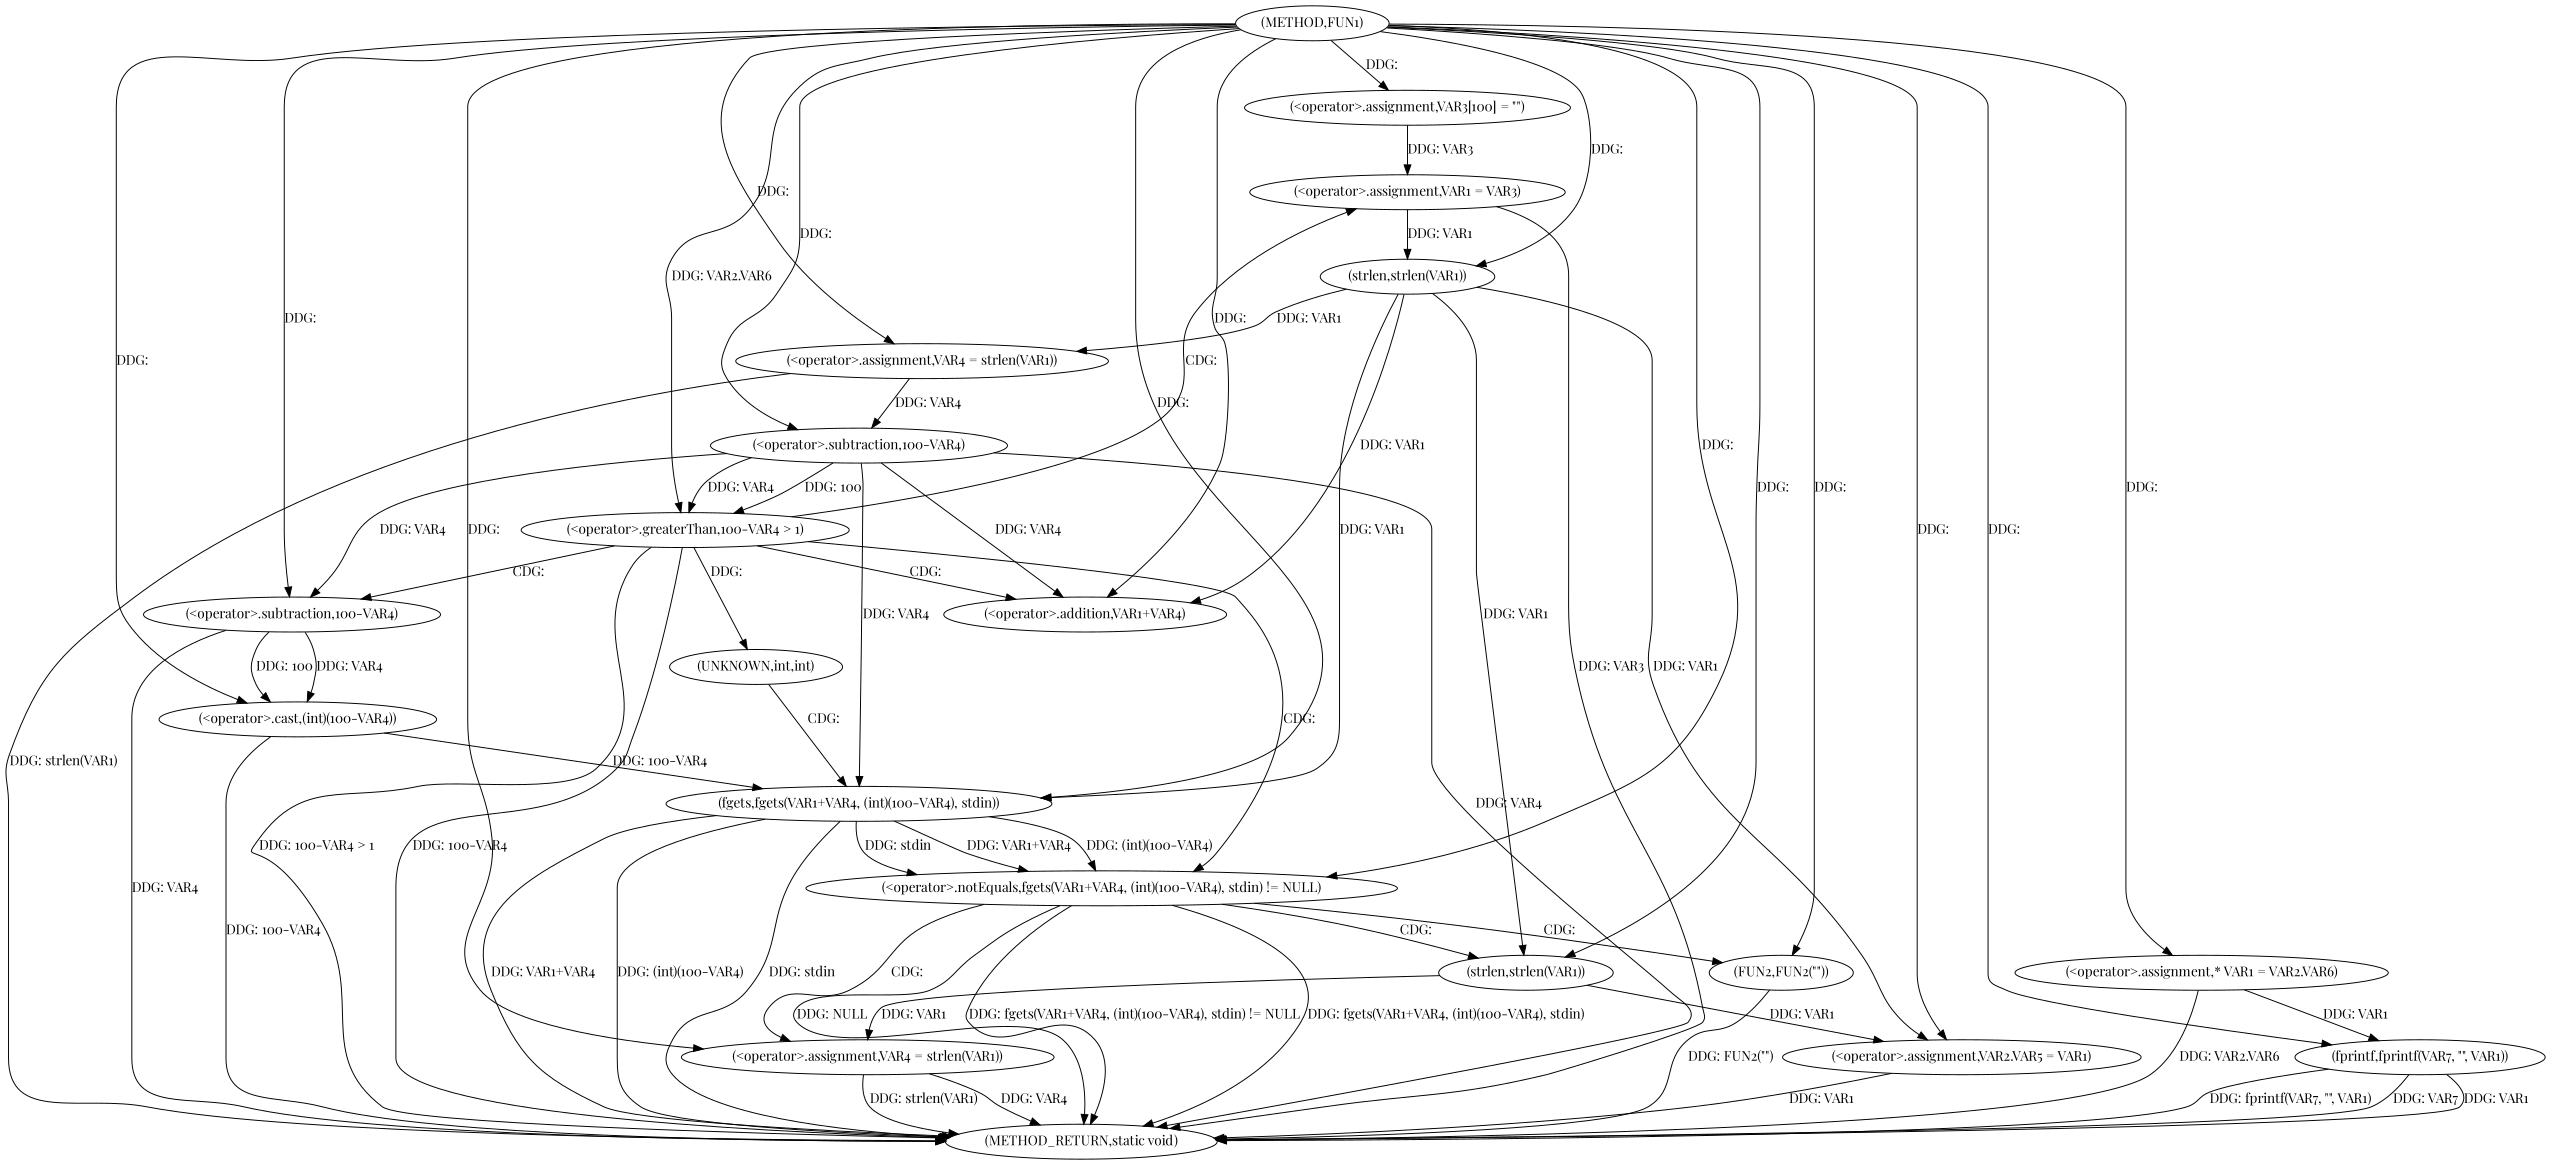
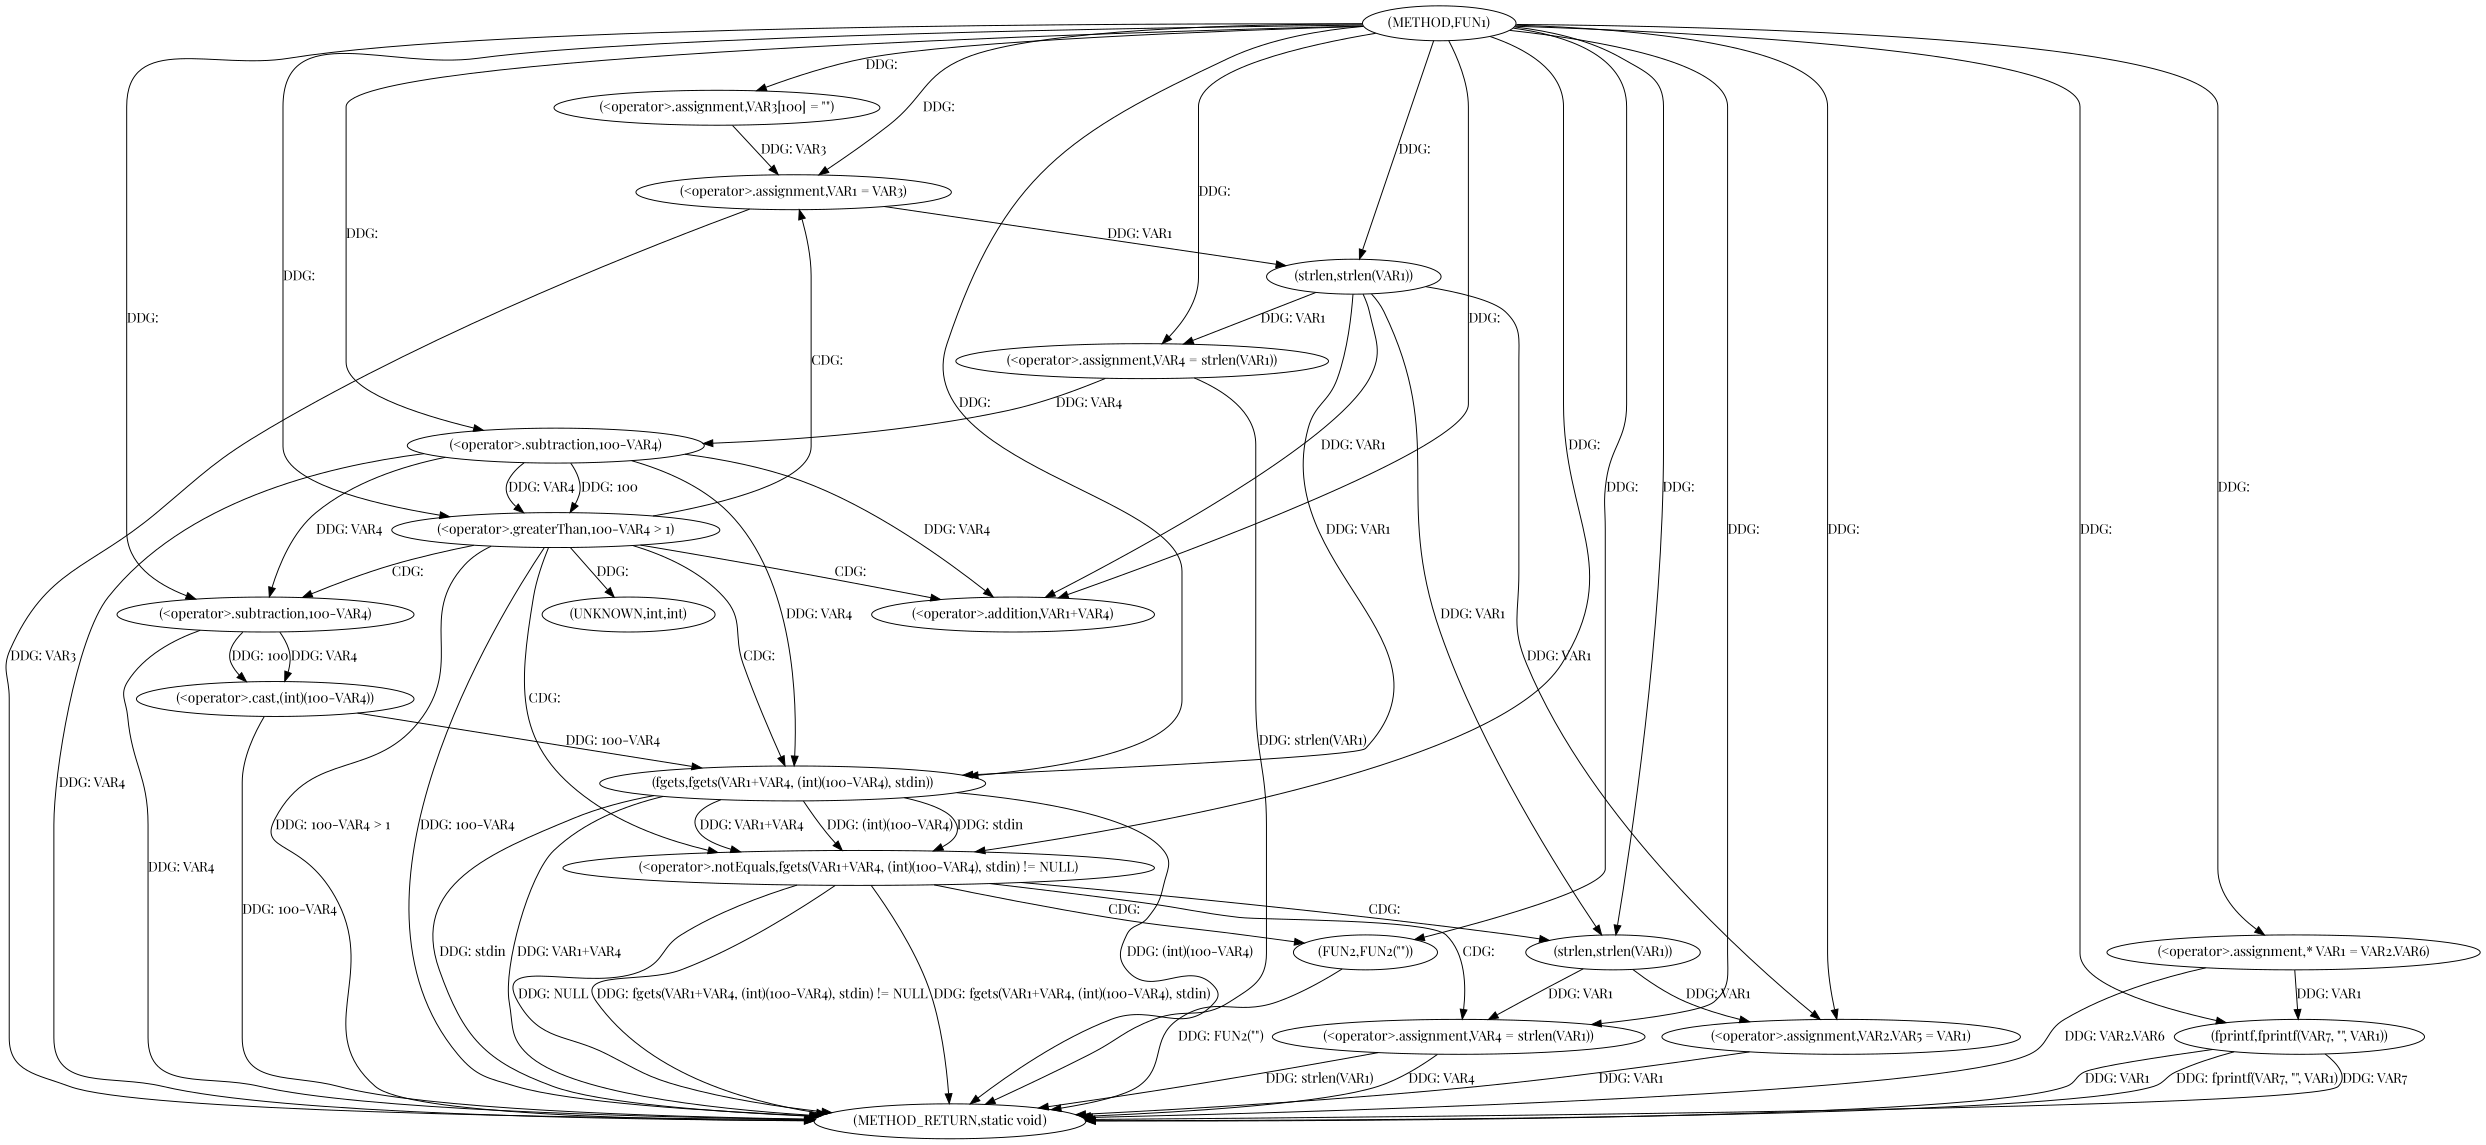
(379, 49) -> (988, 51)
(722, 277) -> (301, 277)
(804, 731) -> (737, 626)
